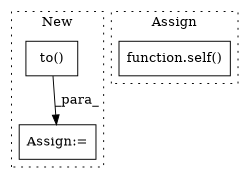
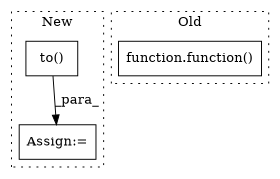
(175, 23) -> (190, 23)
(175, 59) -> (190, 59)
